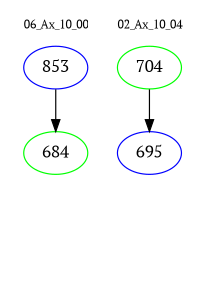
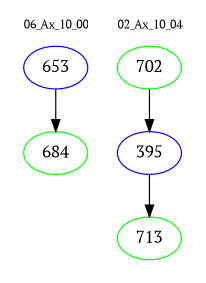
(56, 68) -> (56, 68)
(149, 68) -> (149, 68)
(149, 153) -> (149, 153)
none -> (149, 238)
